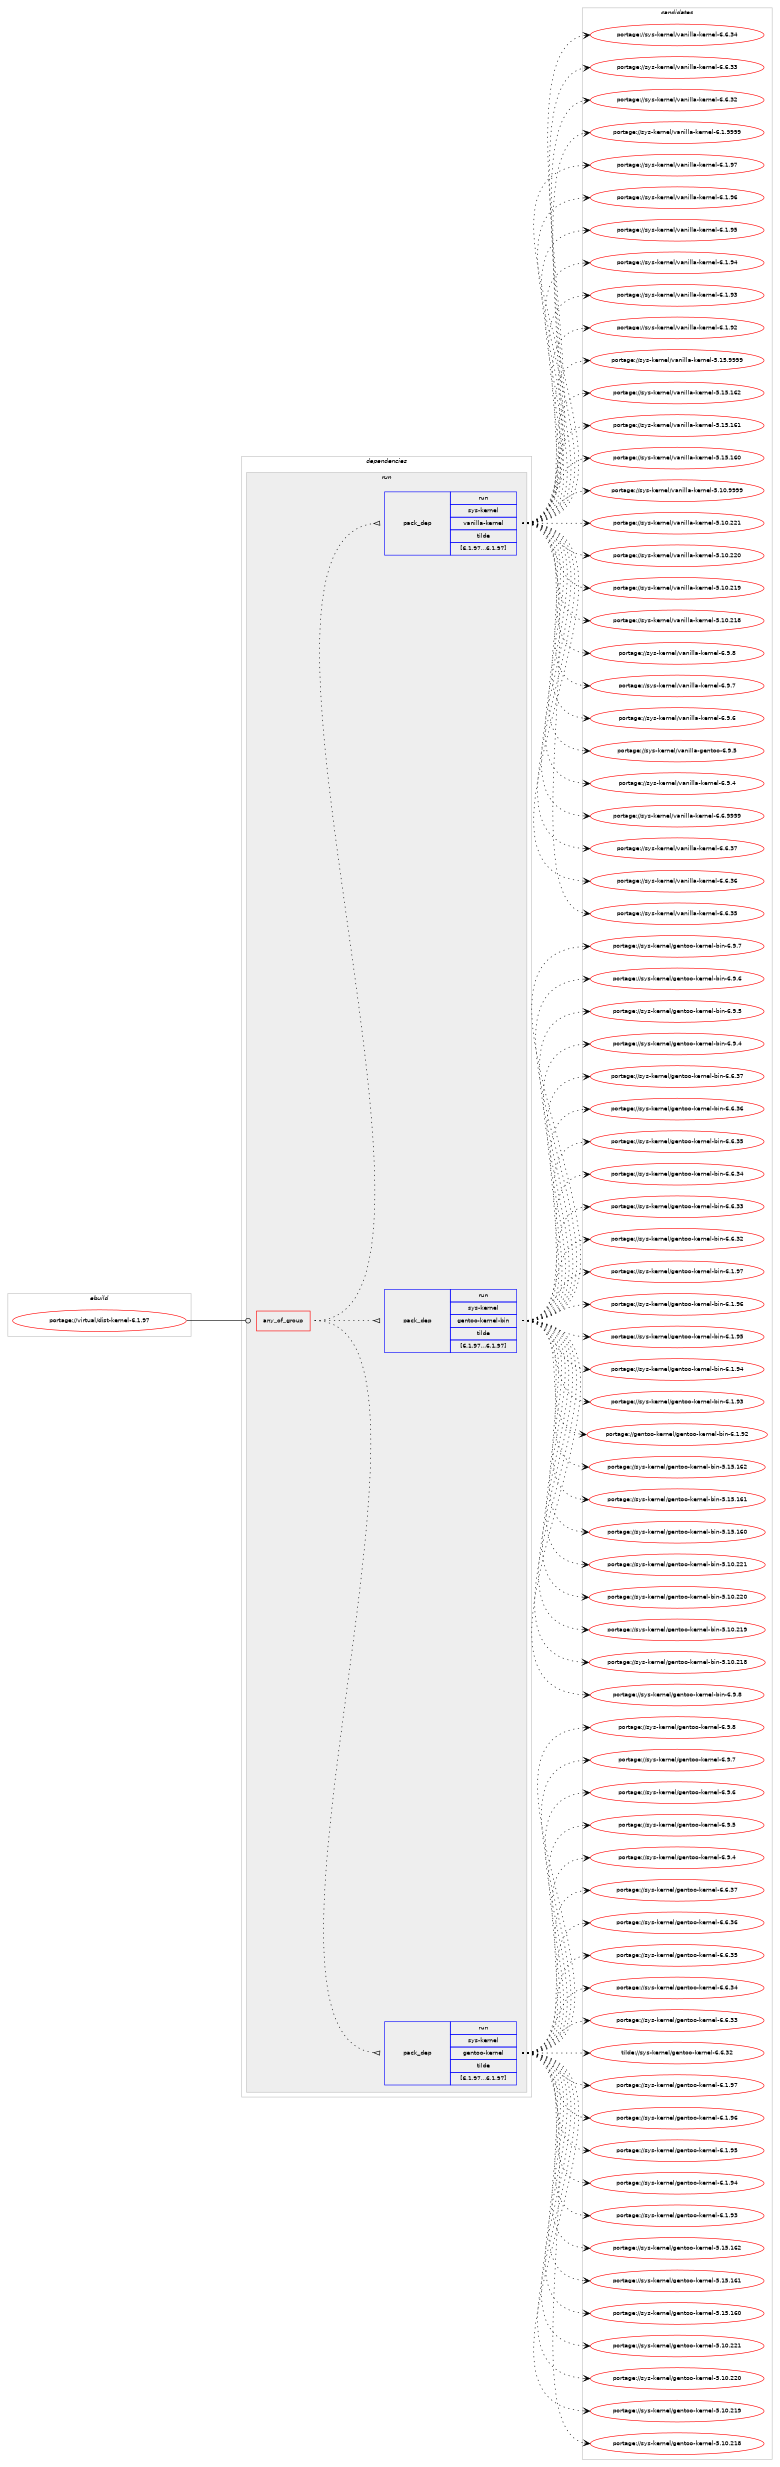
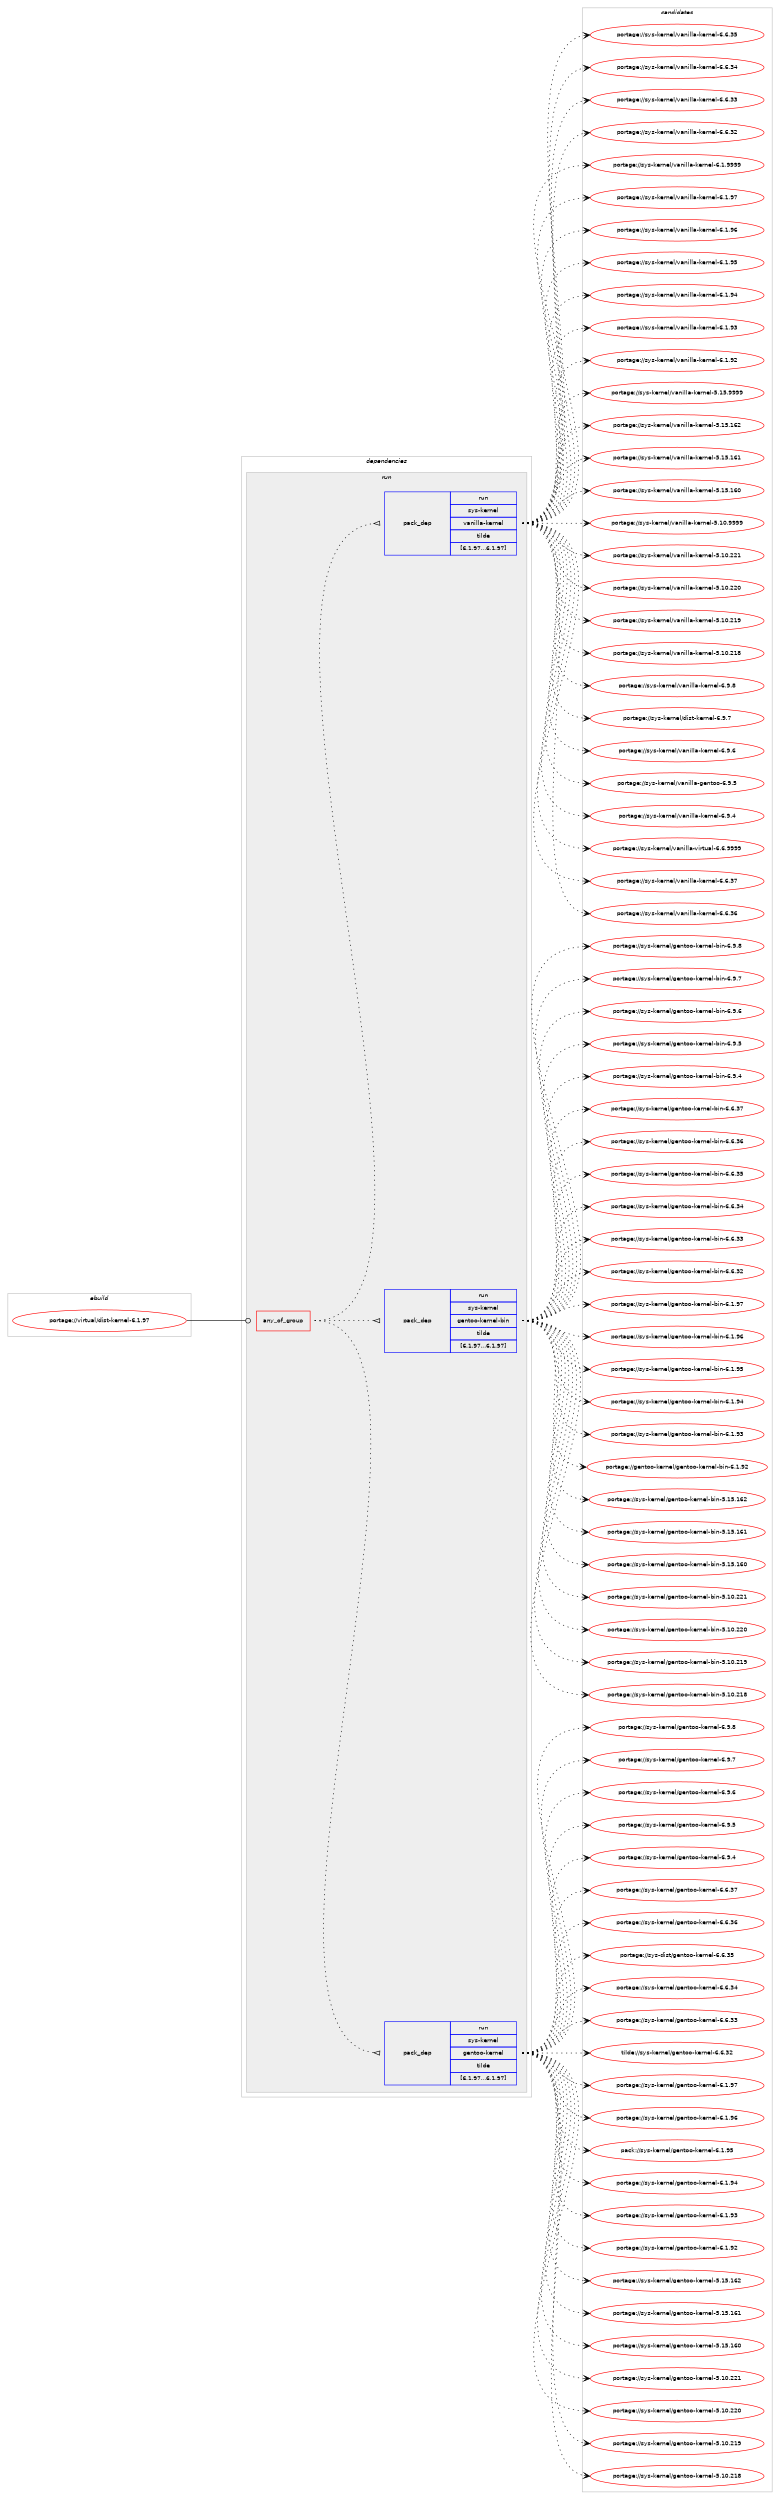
(677, 686) -> (677, 719)
(677, 816) -> (677, 849)
(677, 1955) -> (677, 1955)
(677, 2151) -> (677, 2151)
none -> (677, 2248)
